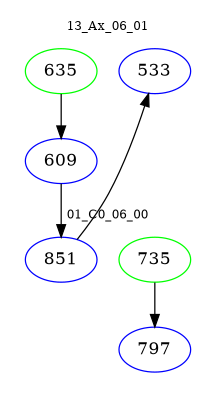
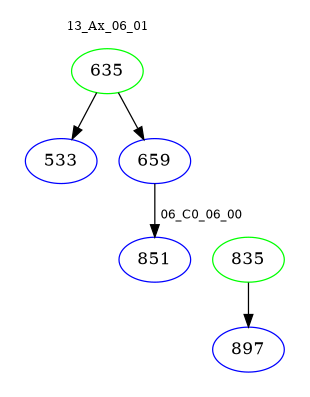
(61, 161) -> (155, 161)
(117, 176) -> (87, 110)
(108, 215) -> (202, 215)
(155, 260) -> (248, 260)
(155, 350) -> (248, 350)
